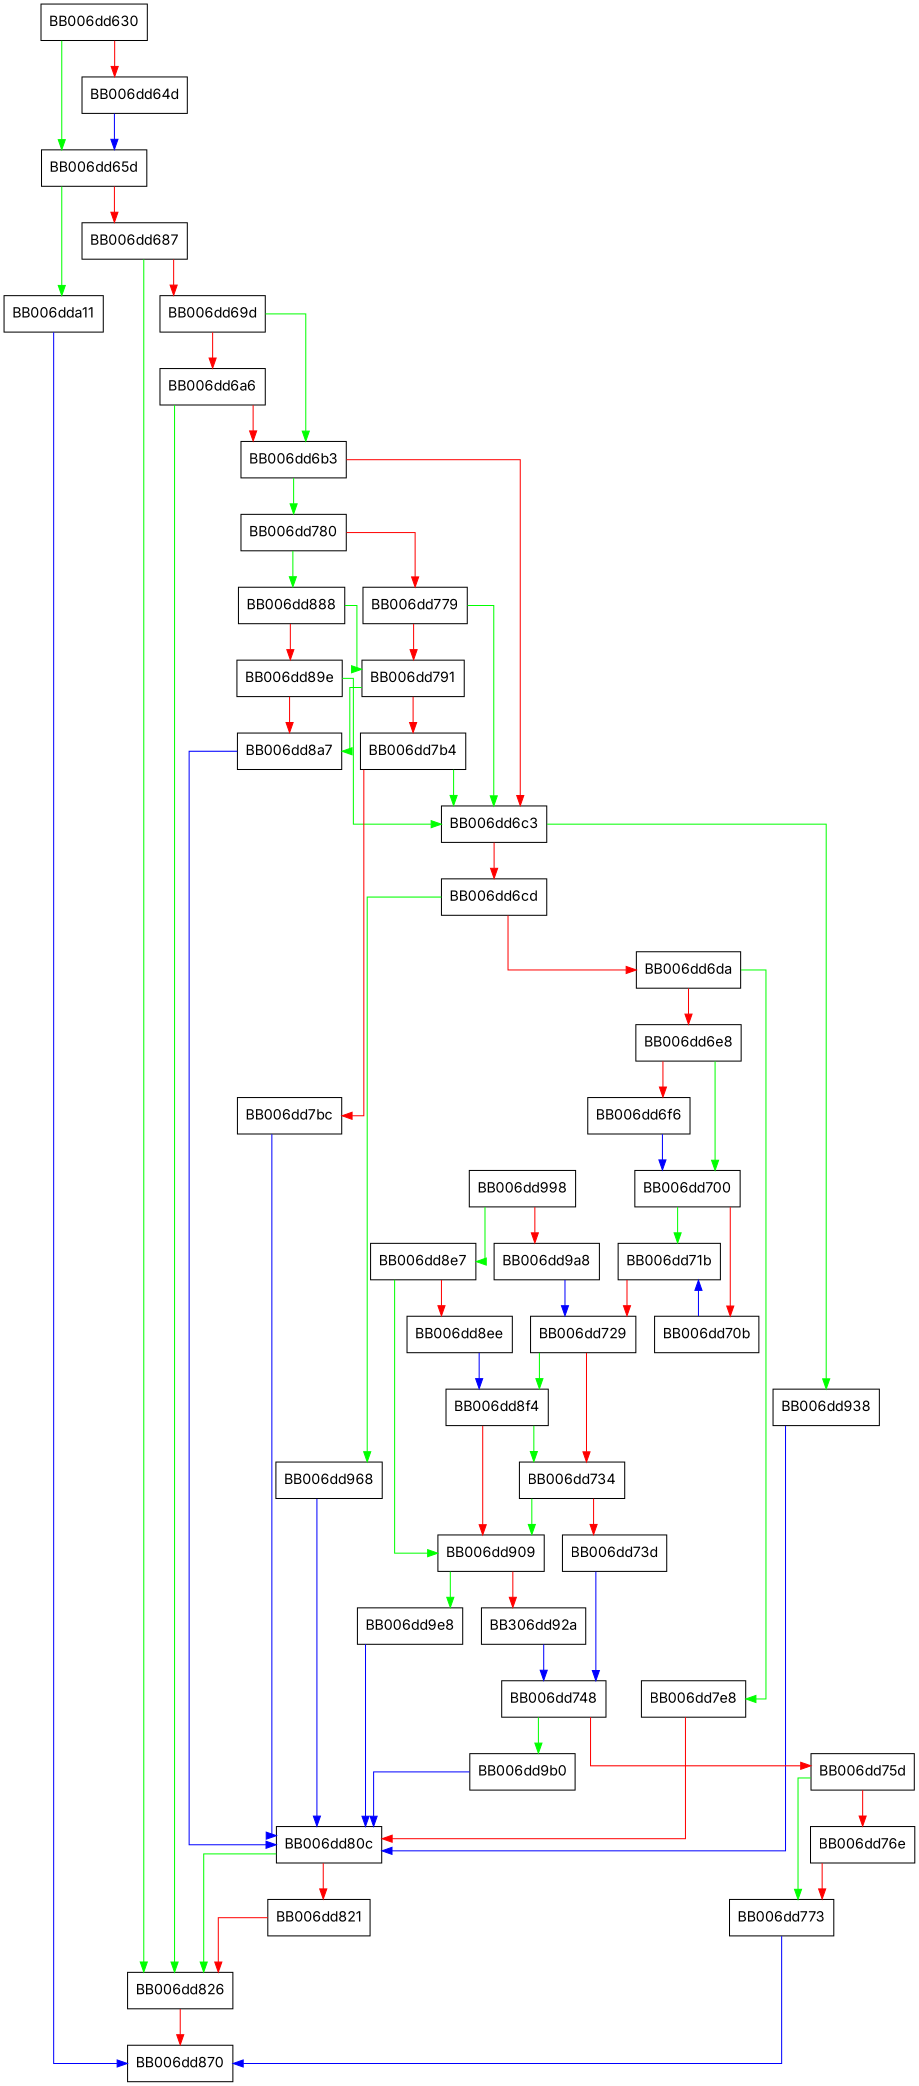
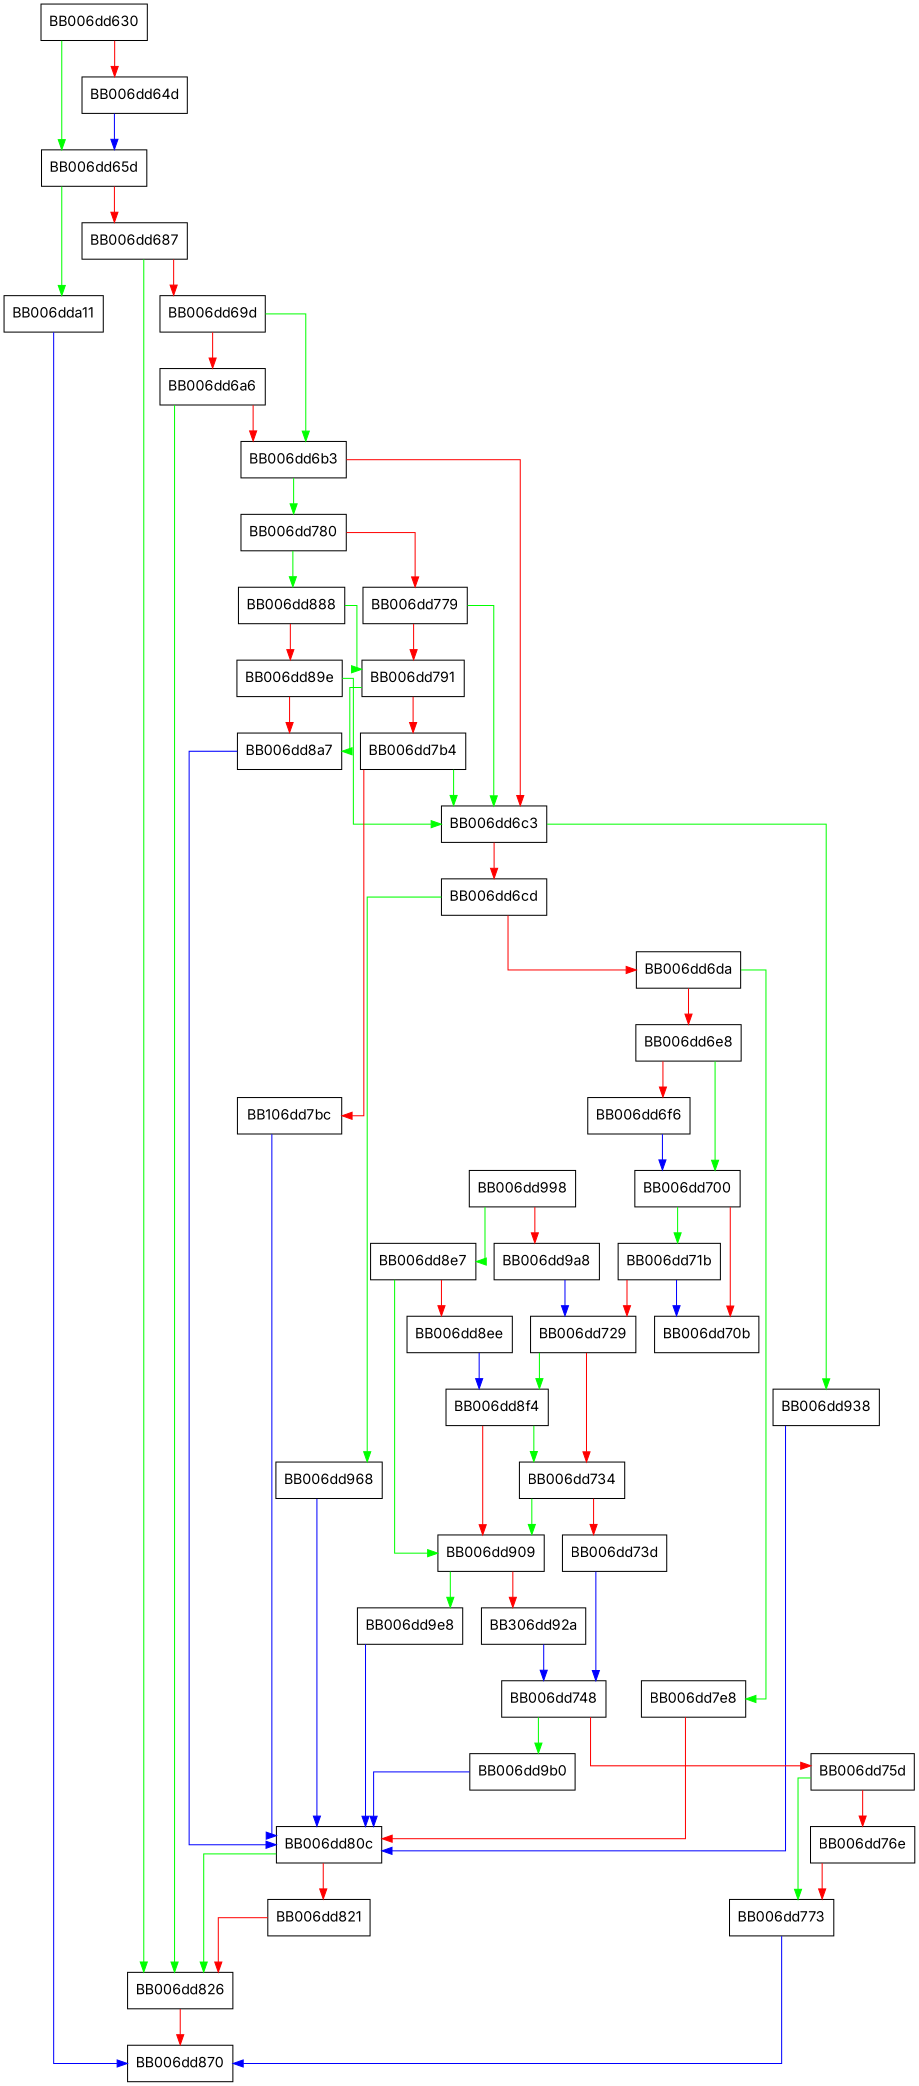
(290, 1116) -> (290, 1116)
(698, 1303) -> (677, 1293)
